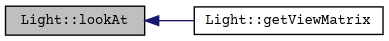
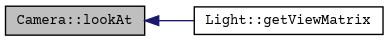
(75, 21) -> (75, 21)
